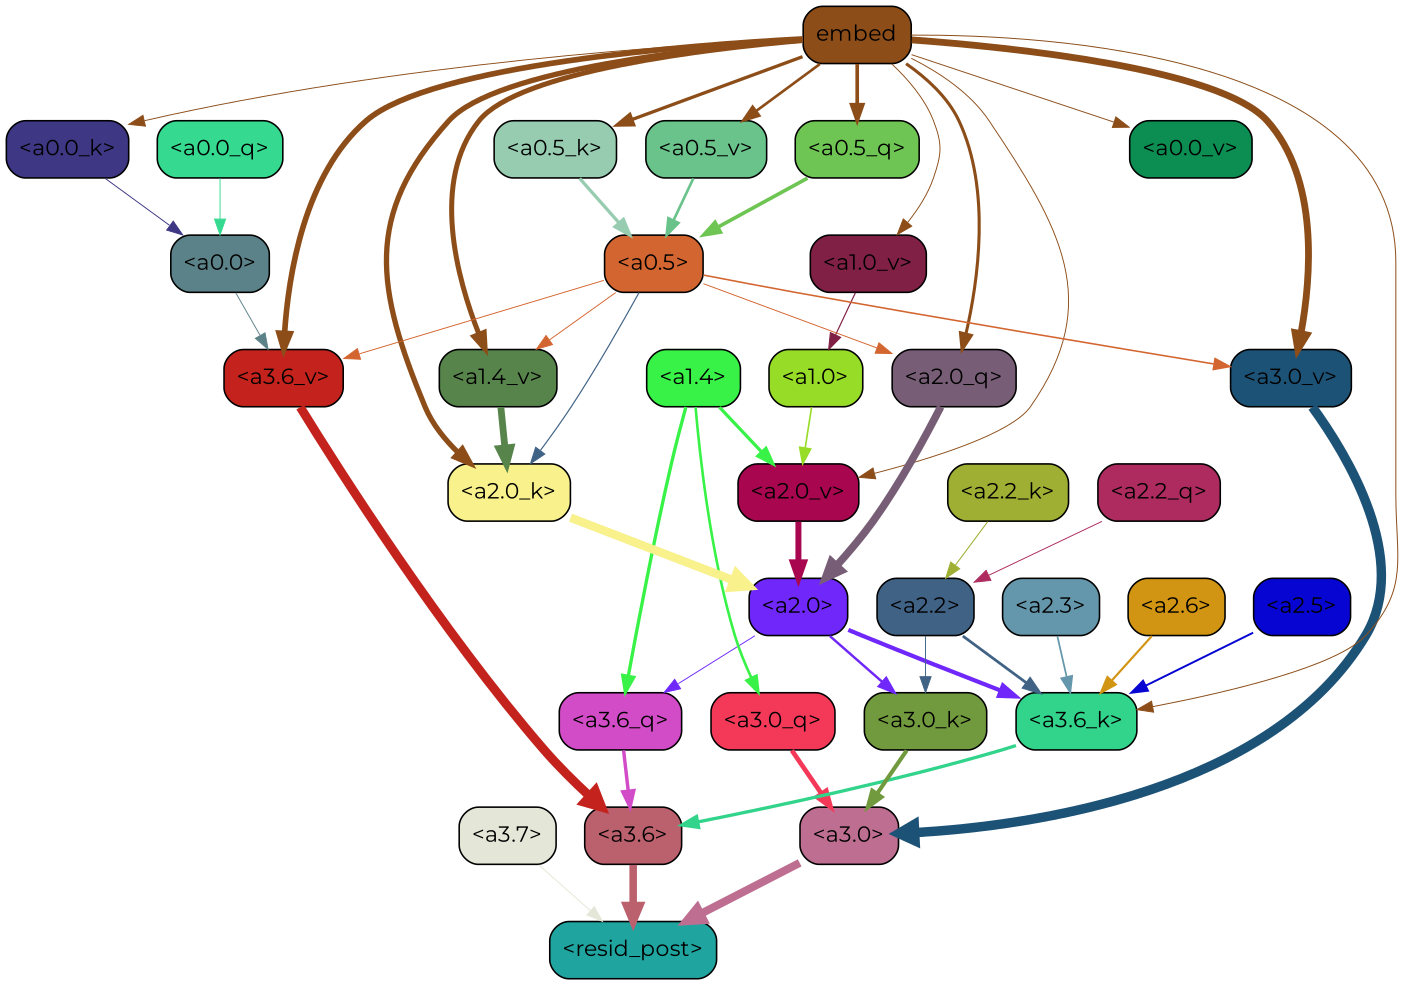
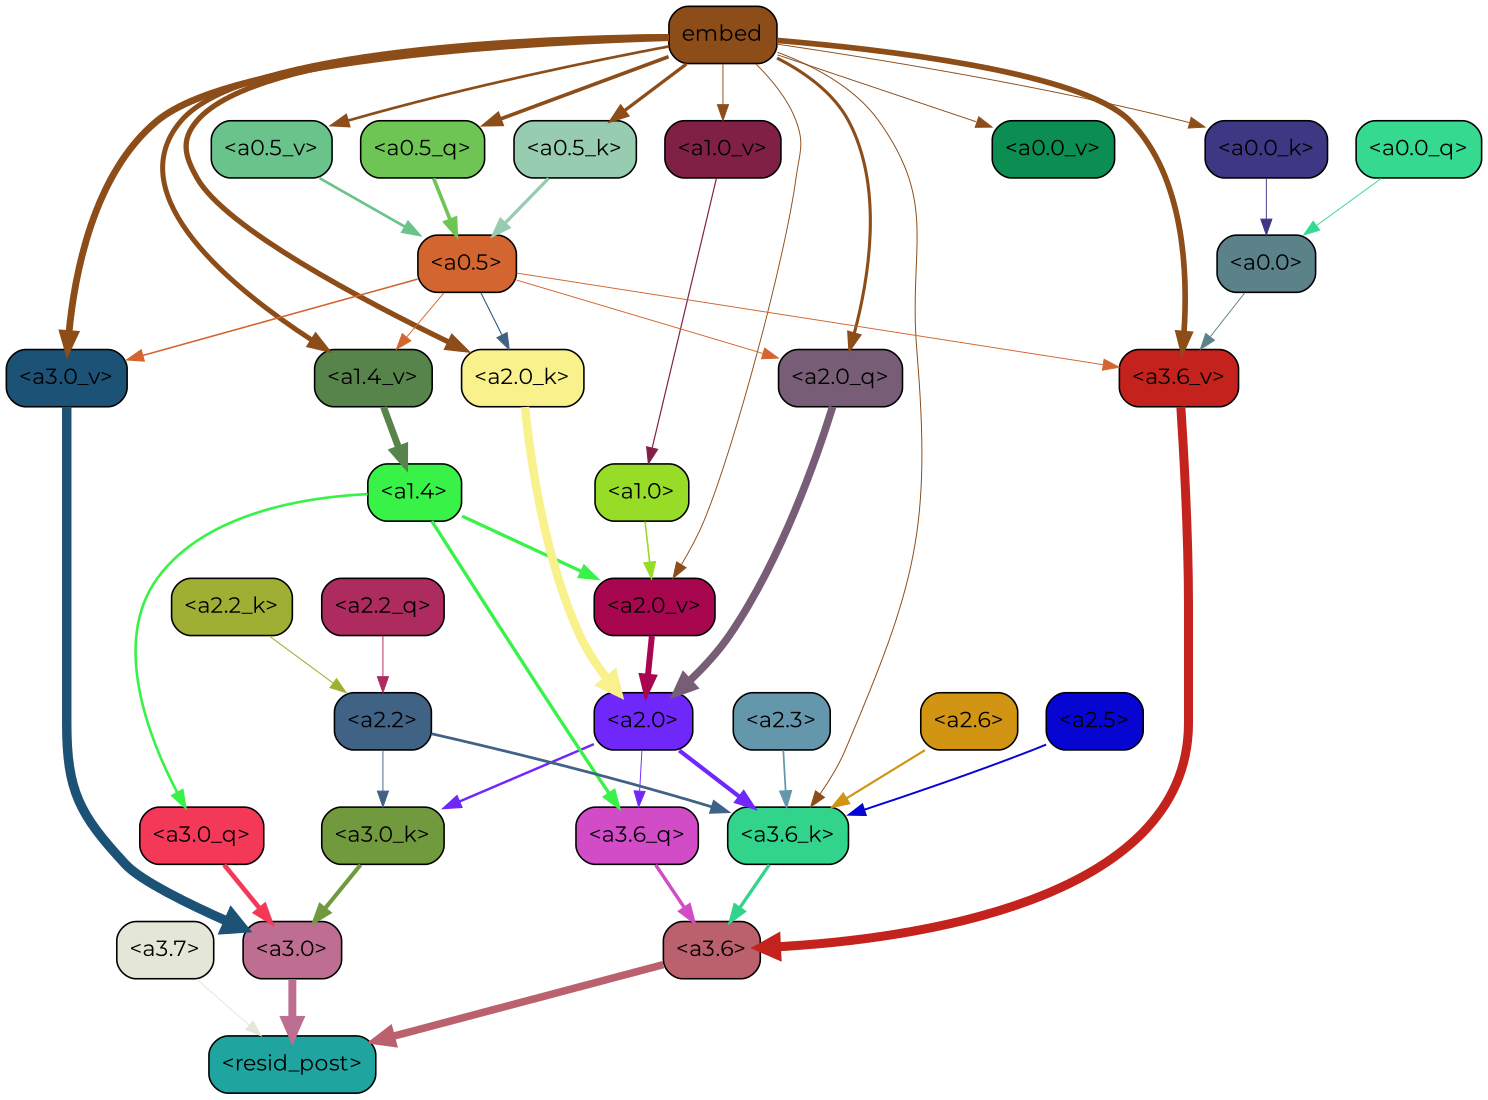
(503, 428) -> (391, 428)
